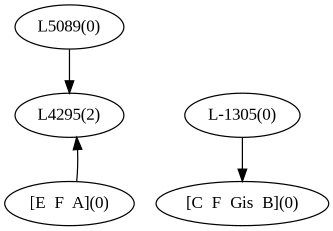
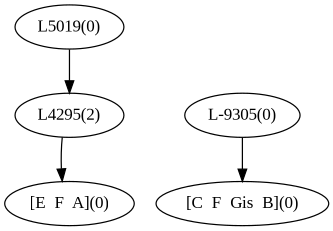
(69, 27) -> (69, 27)
(242, 115) -> (242, 115)
(78, 165) -> (61, 153)
